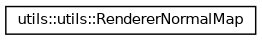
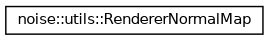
(131, 20) -> (134, 20)
